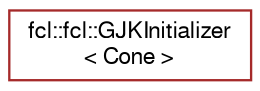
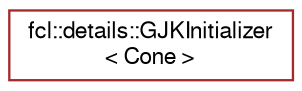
(130, 45) -> (151, 45)
